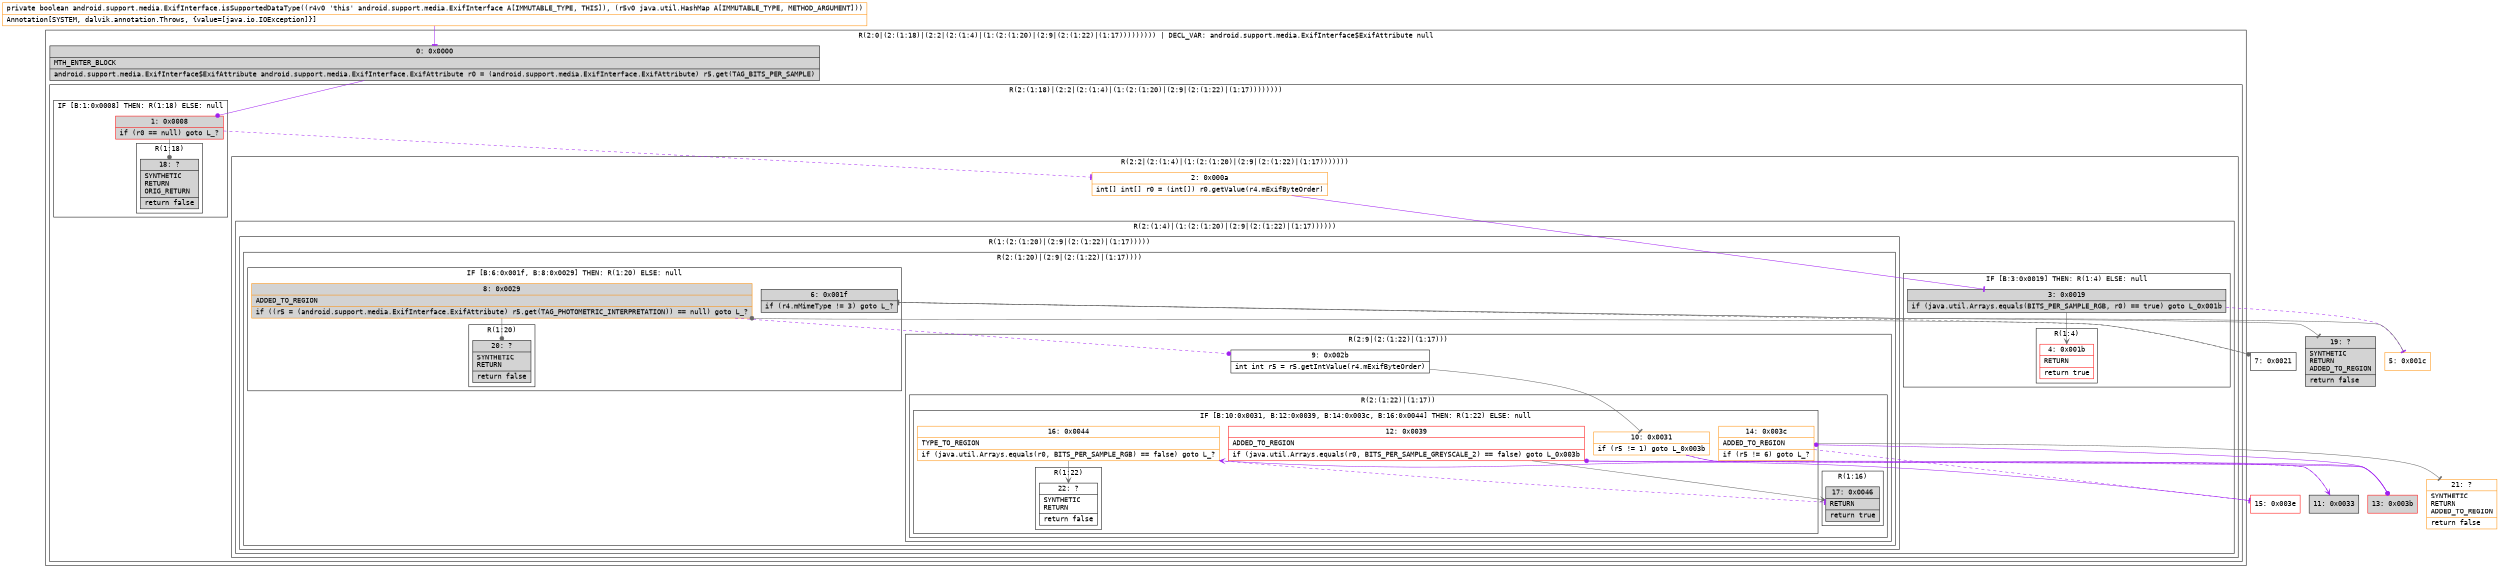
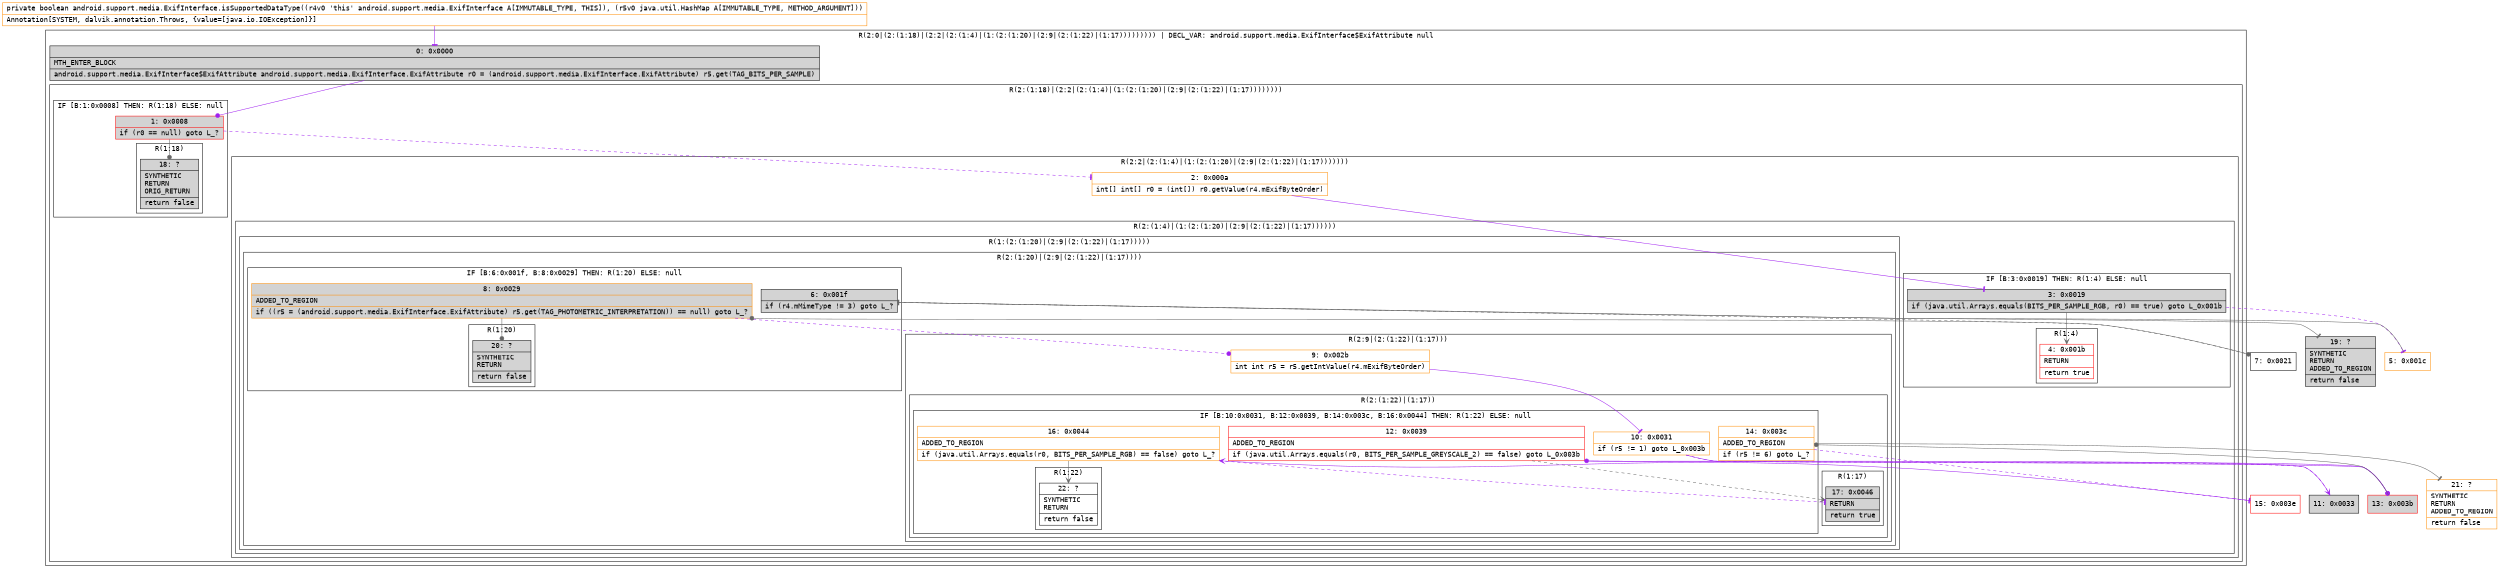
(1330, 362) -> (1330, 362)
(1540, 383) -> (1540, 383)
(951, 443) -> (953, 443)
(2110, 452) -> (2110, 452)
(1853, 477) -> (1853, 477)
(1676, 480) -> (1676, 480)
